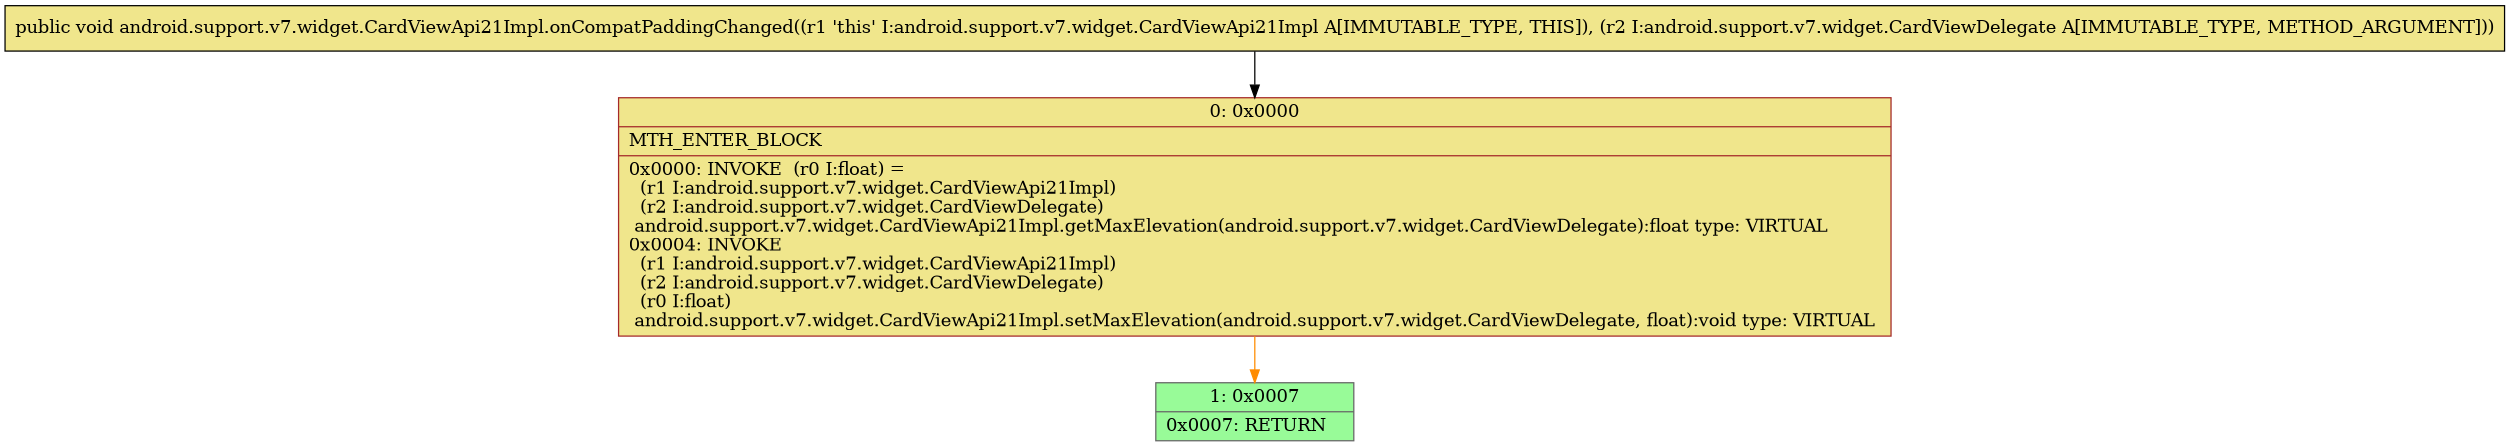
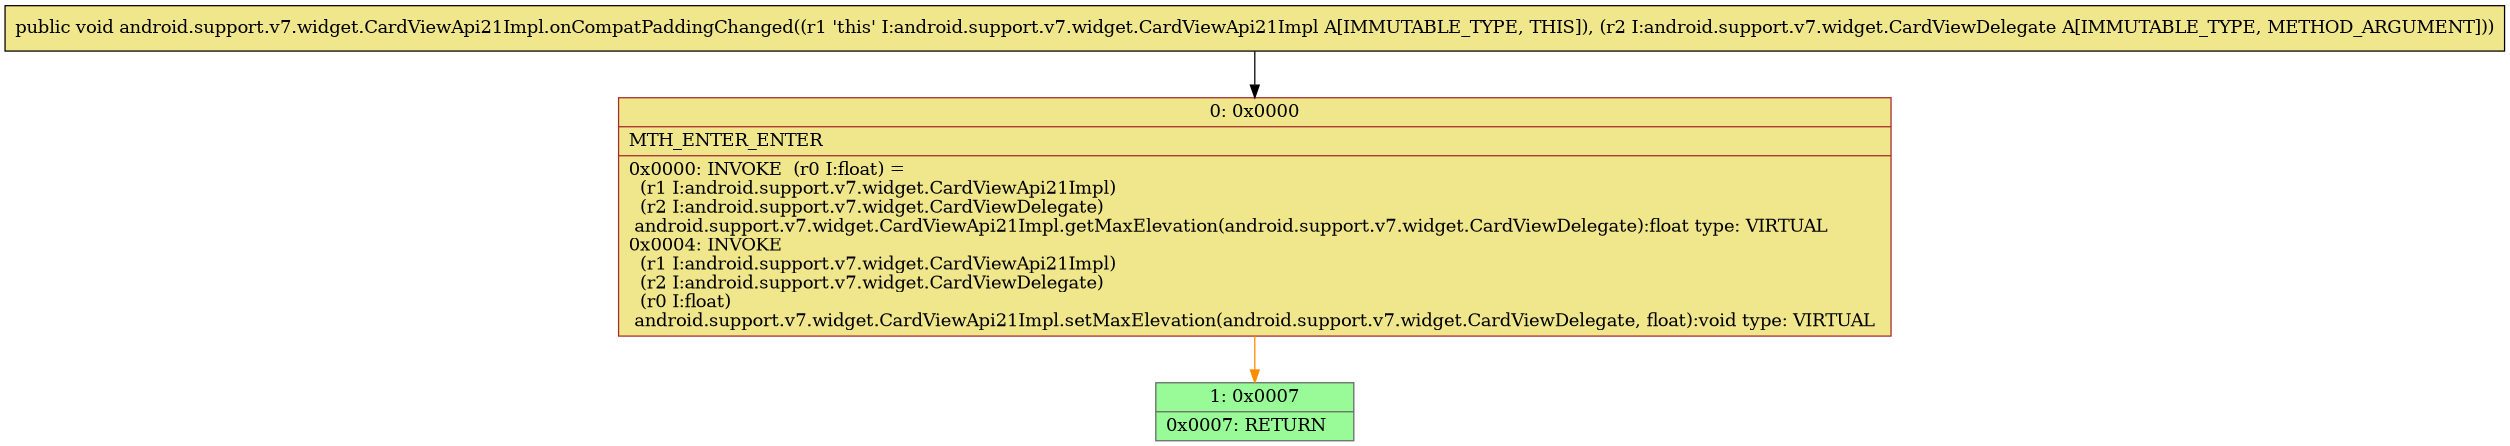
(726, 141) -> (726, 141)
